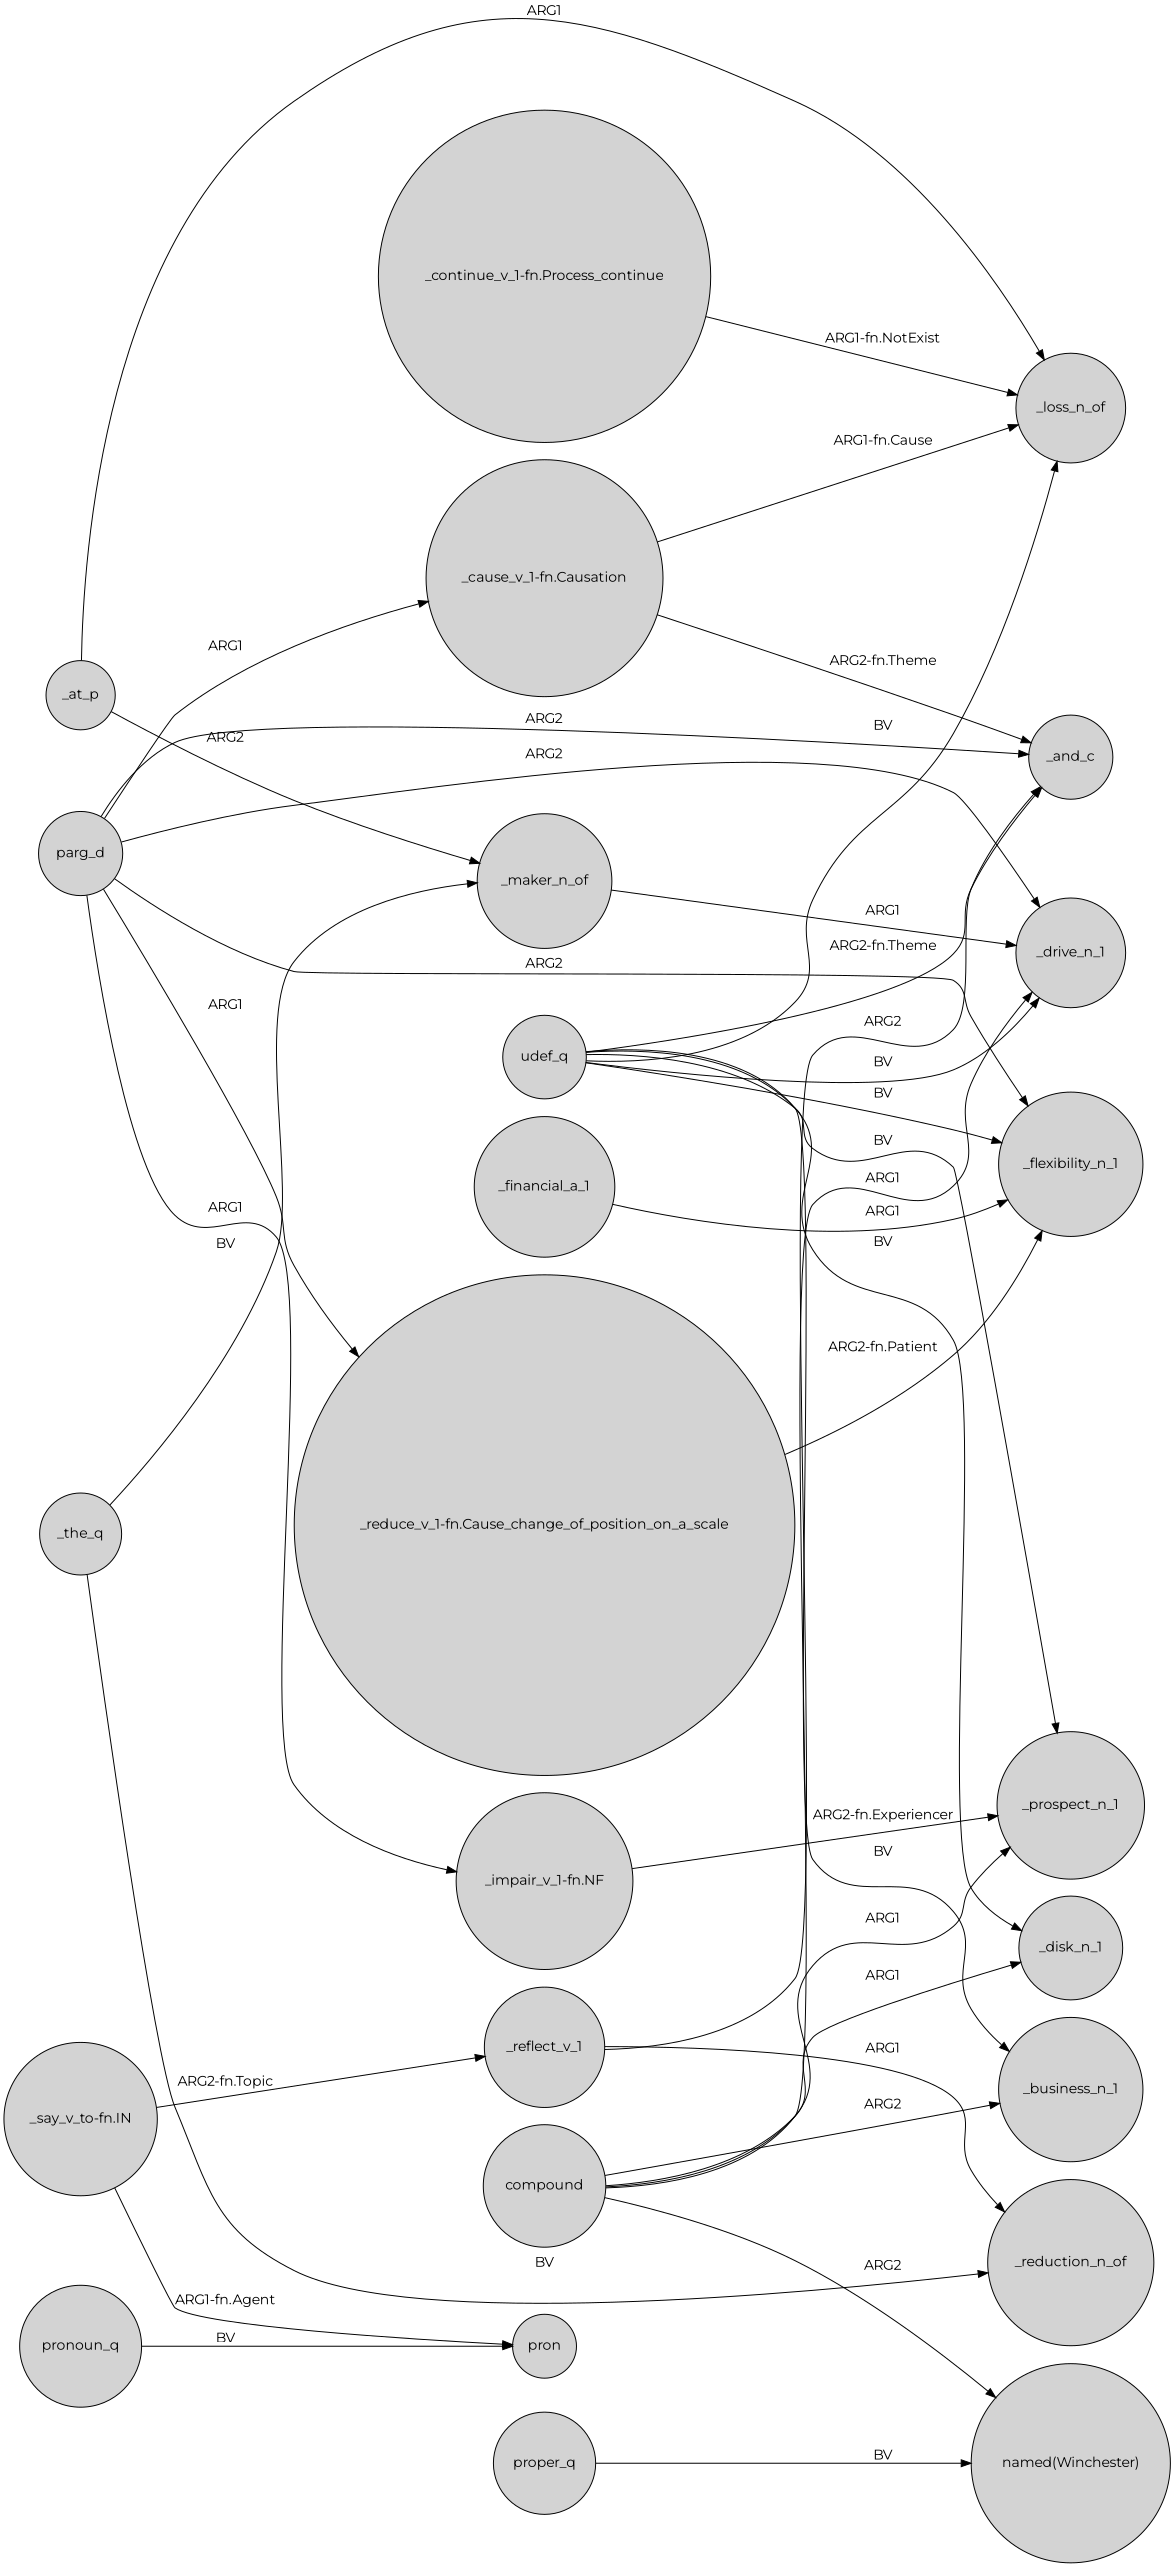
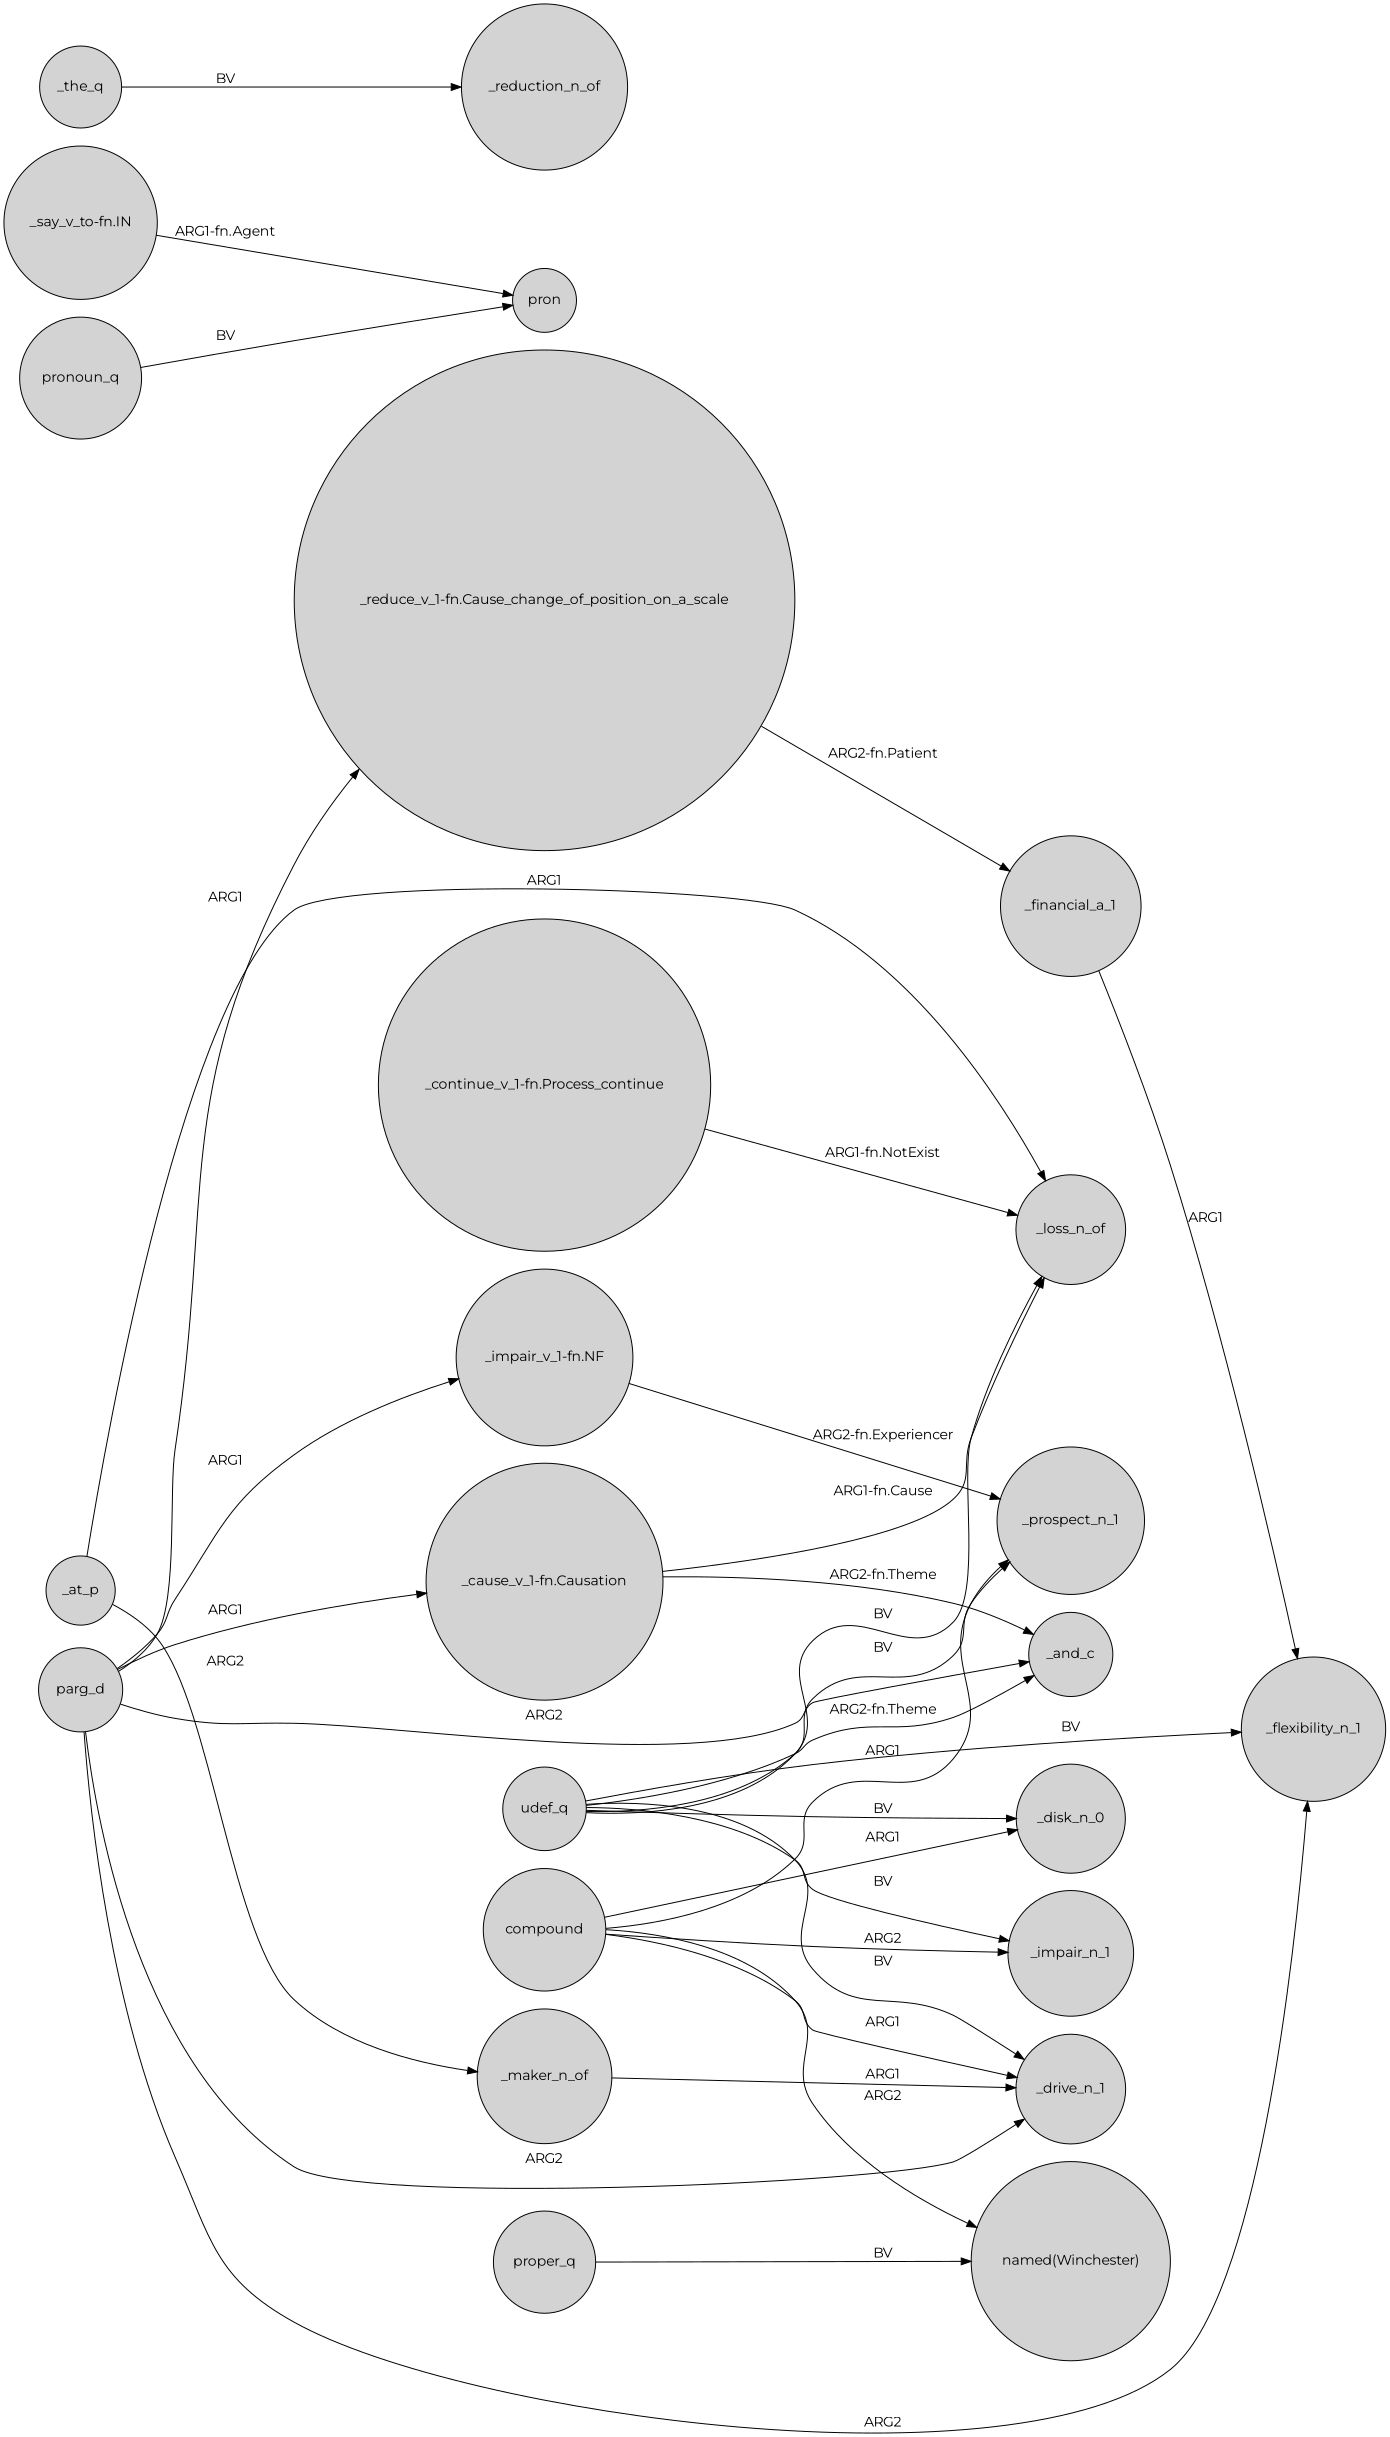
(281, 1161) -> none
(933, 1372) -> (881, 796)
(1071, 1948) -> (1071, 1819)
(545, 2047) -> none
(1071, 2090) -> (1071, 1953)
